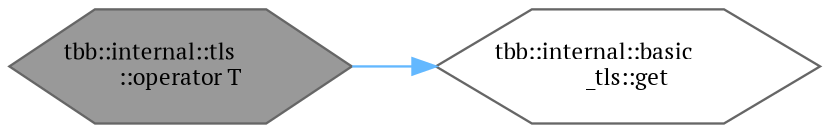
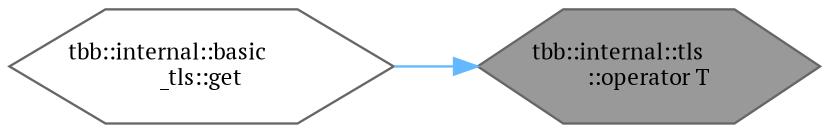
(382, 66) -> (424, 66)
